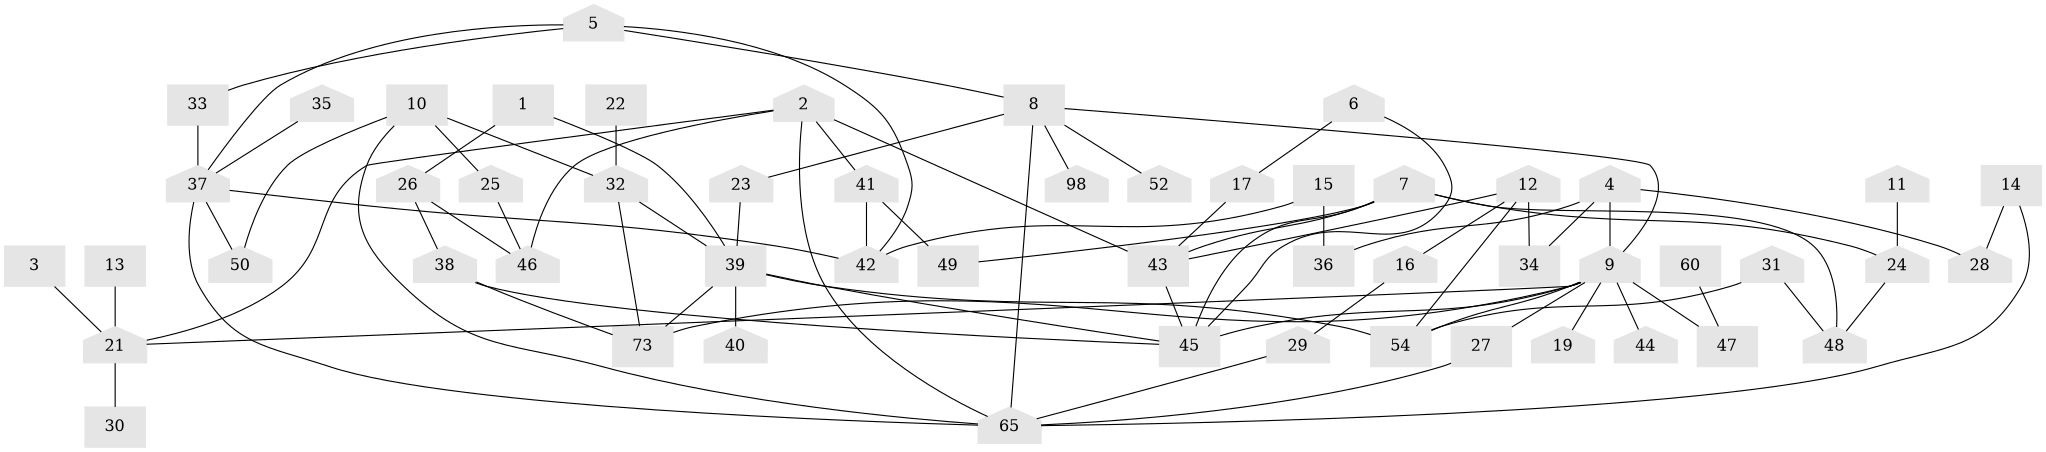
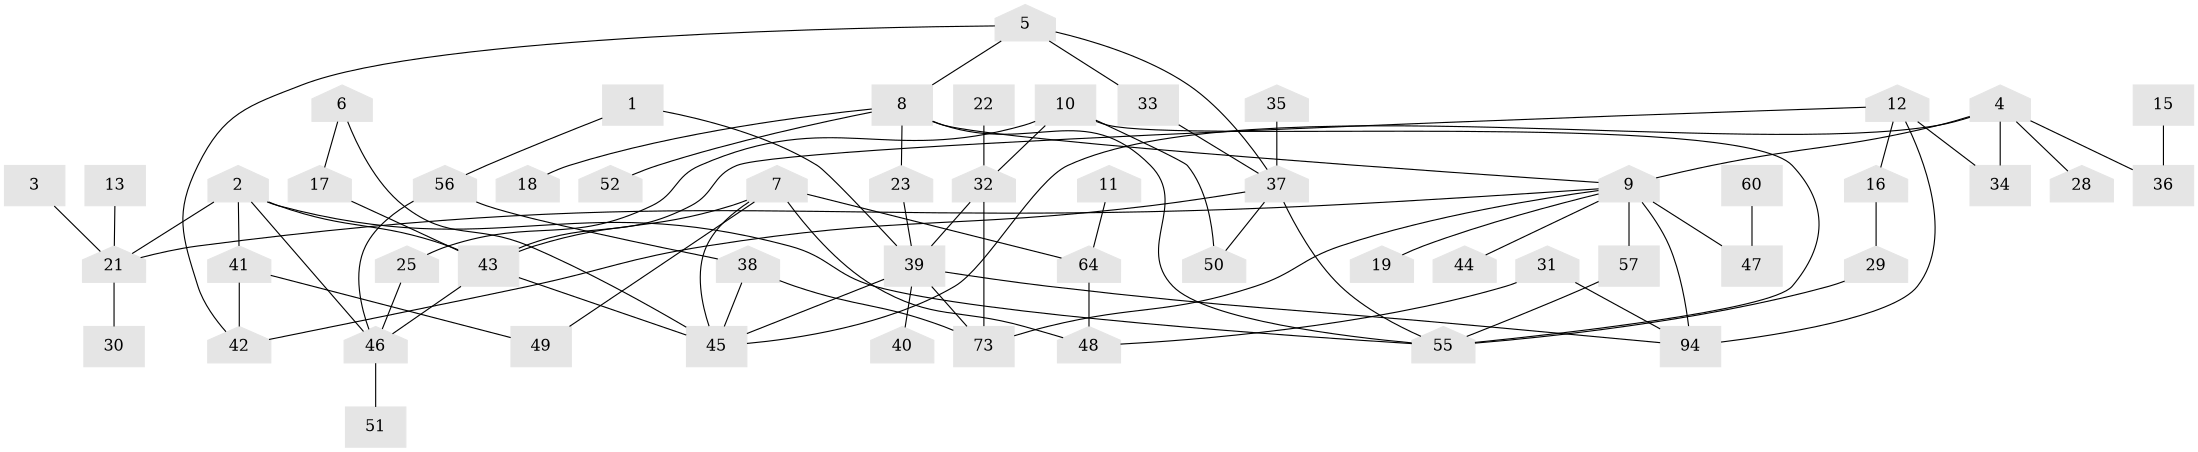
(408, 186) -> (445, 186)
(1077, 186) -> (528, 186)
(2011, 186) -> none
(1089, 226) -> none
(1897, 266) -> (1089, 266)
(1401, 311) -> (1103, 155)
none -> (413, 320)
(1401, 347) -> (1690, 347)
(1481, 347) -> (1629, 266)
none -> (376, 427)
(1010, 427) -> (1443, 347)
